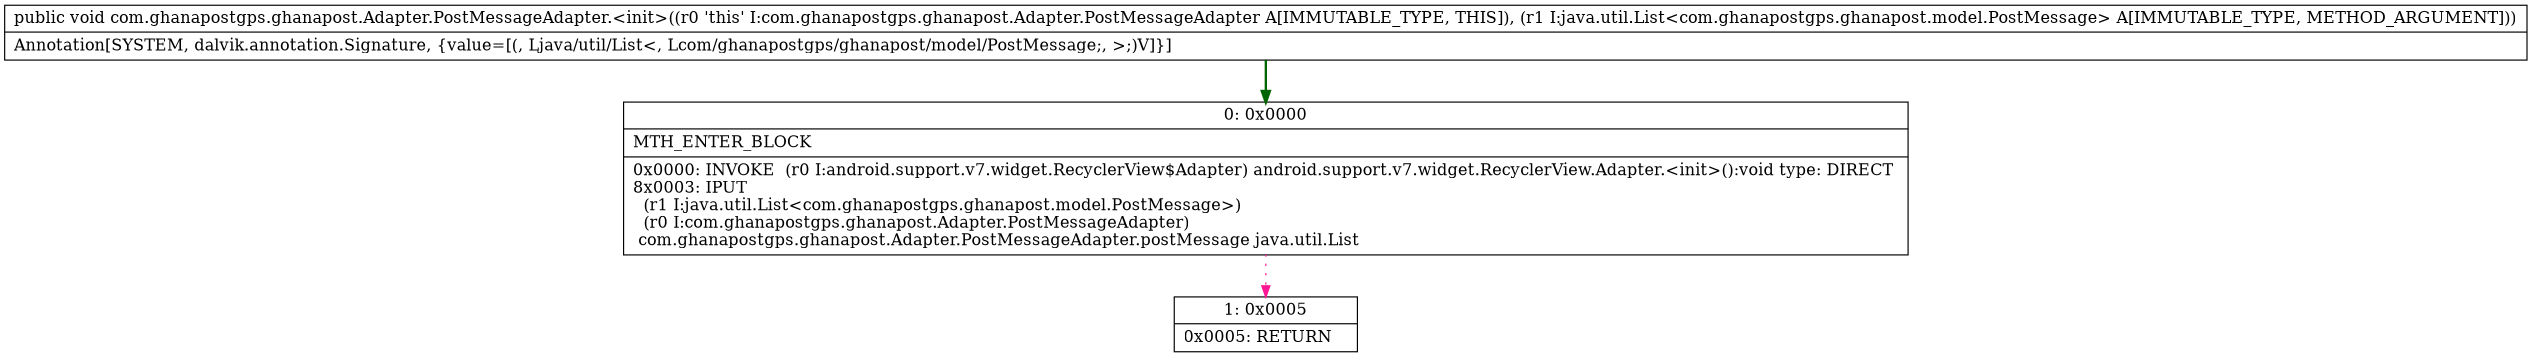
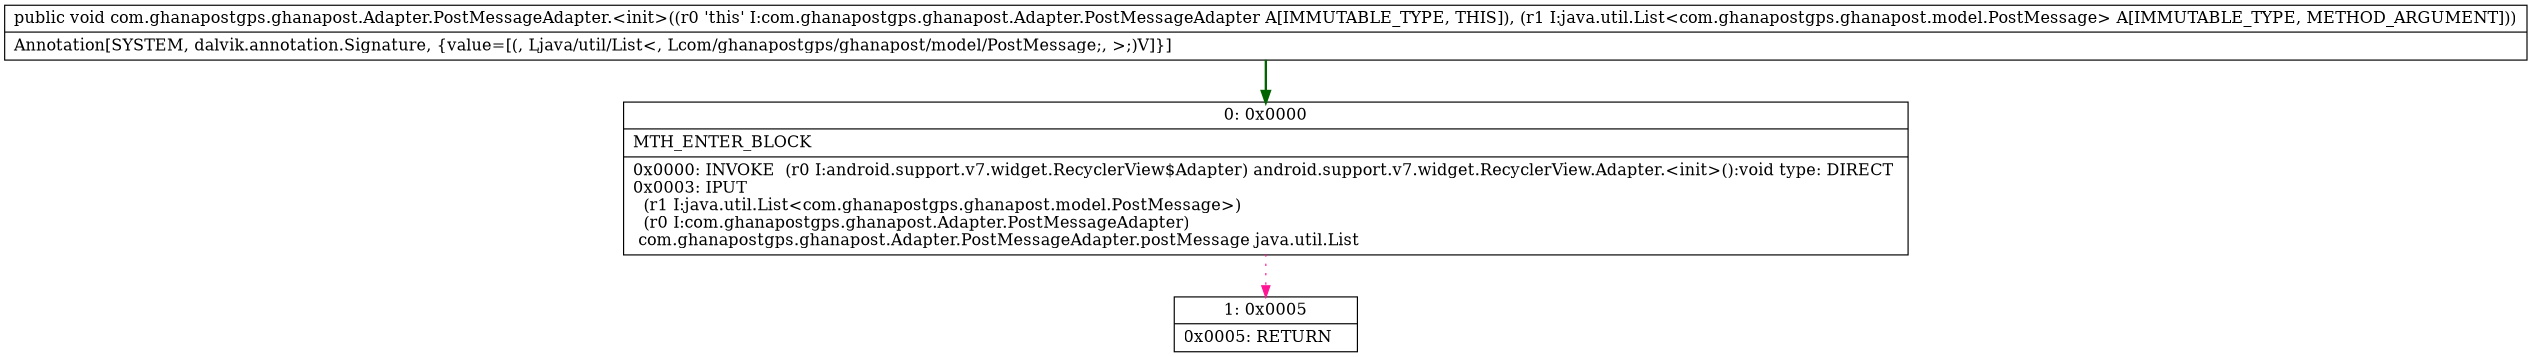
(695, 188) -> (695, 188)
